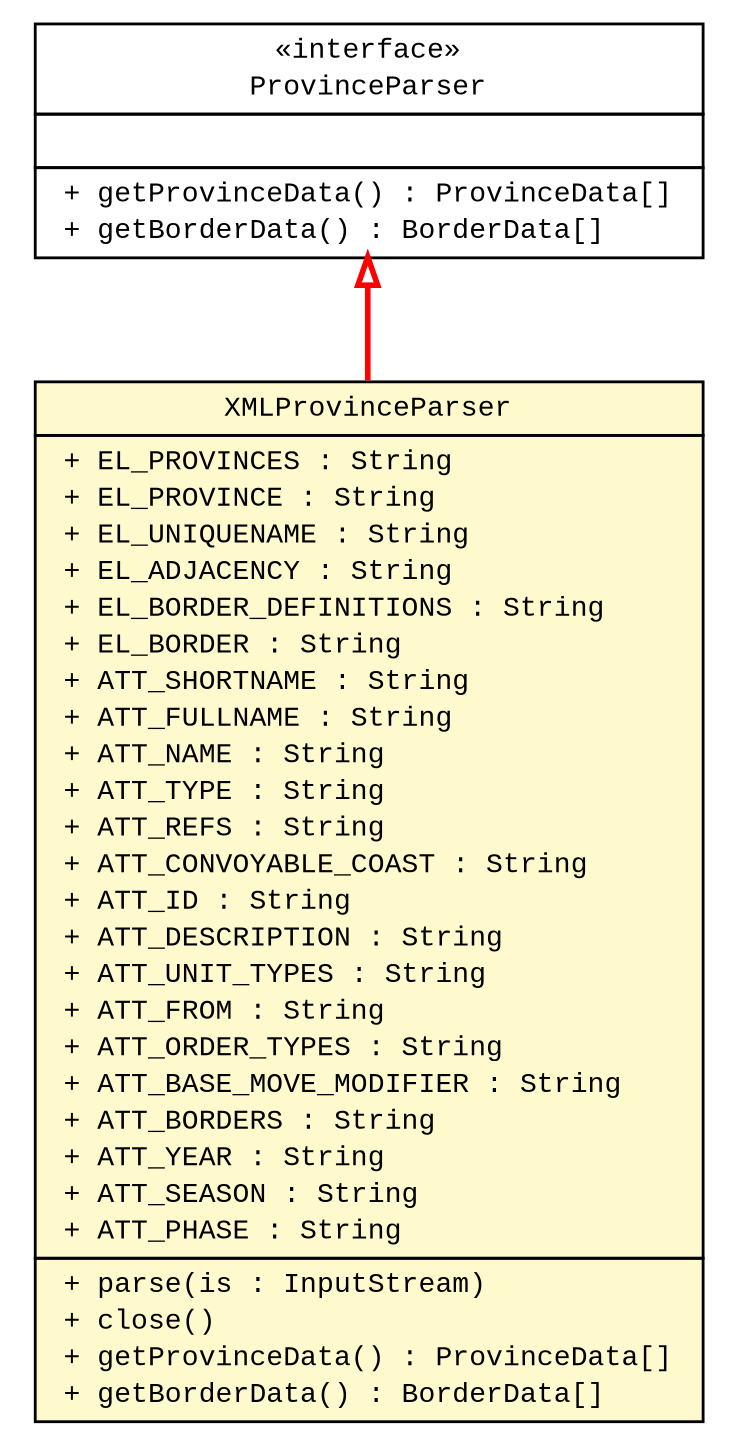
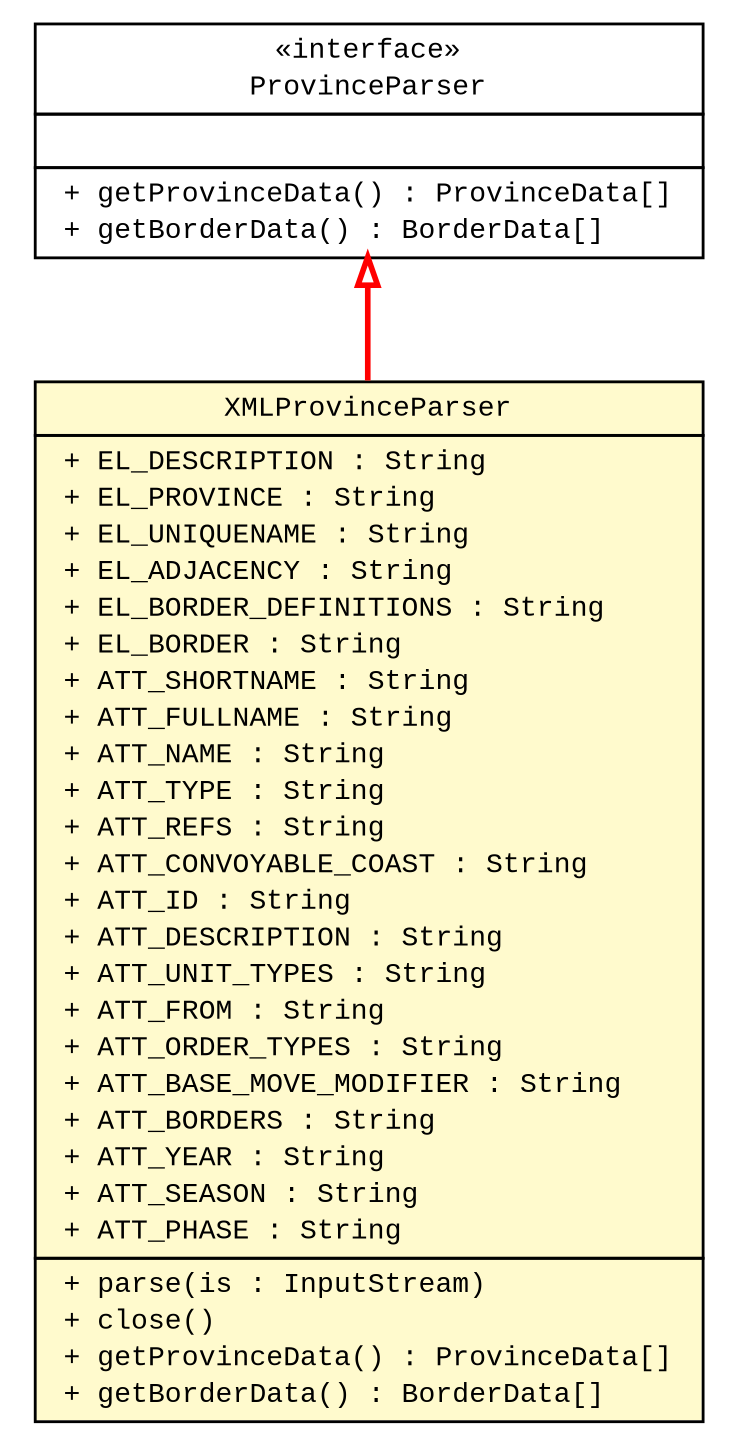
(259, 461) -> (276, 461)
